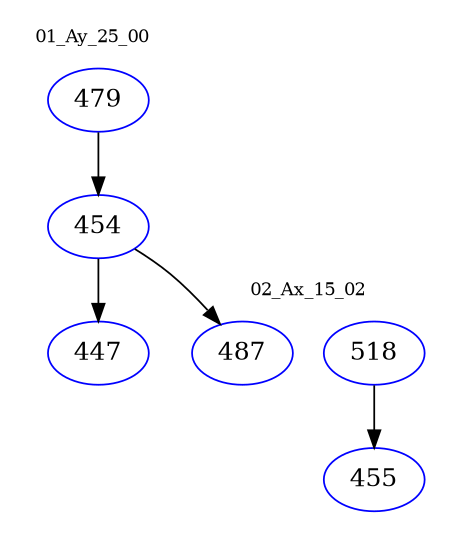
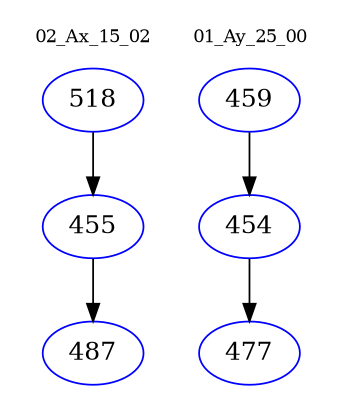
(98, 100) -> (249, 100)
(189, 291) -> (93, 281)
(98, 353) -> (249, 353)
